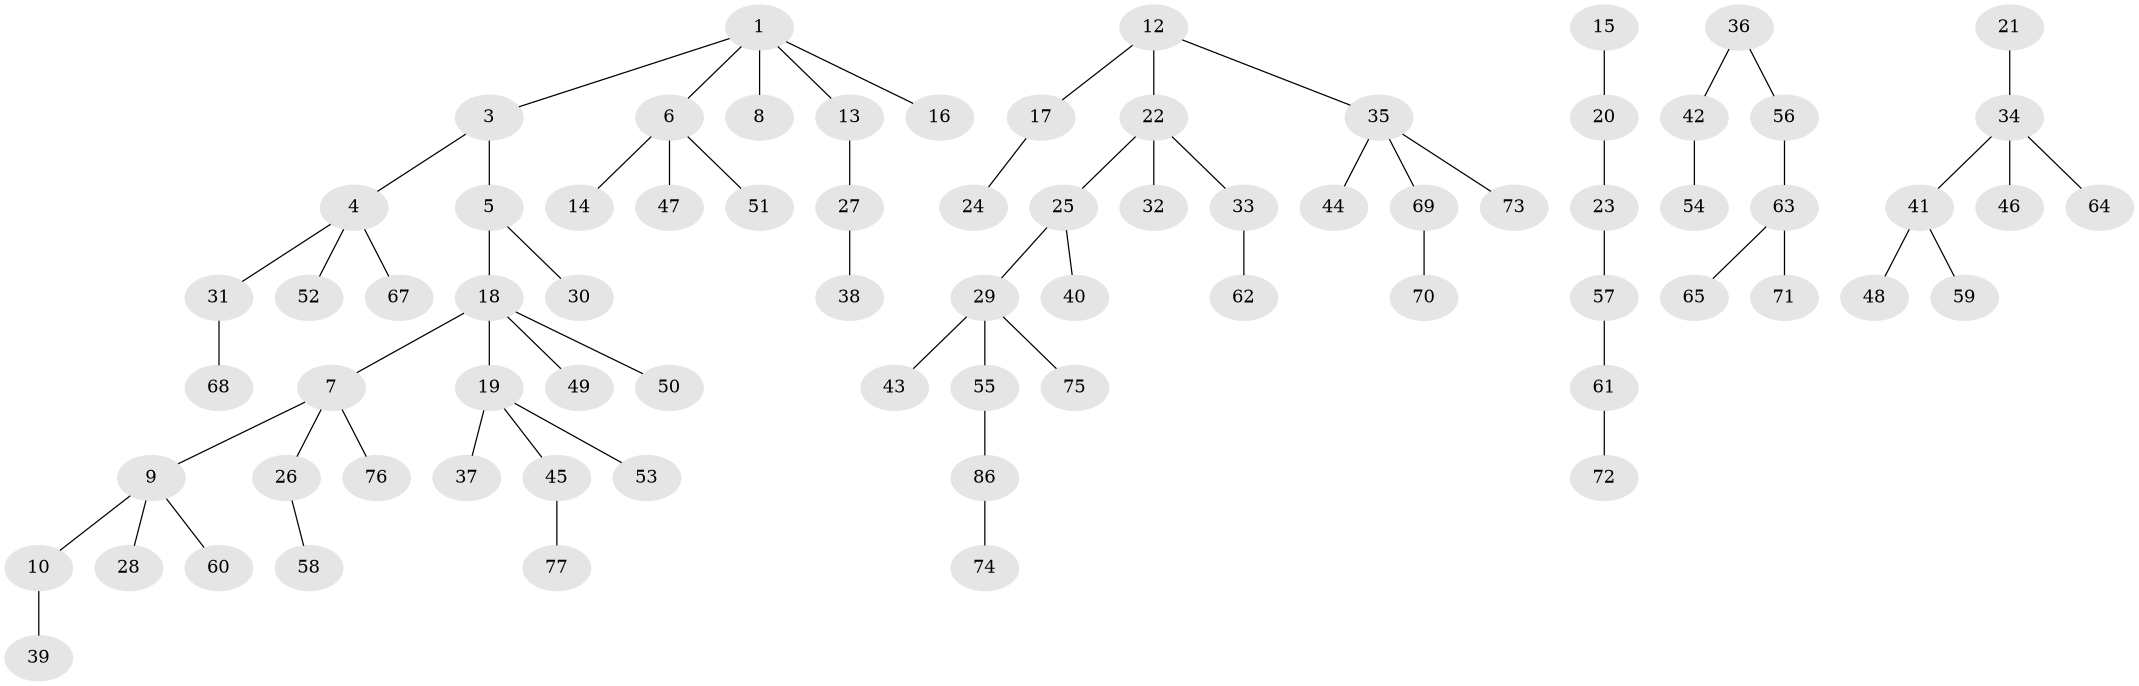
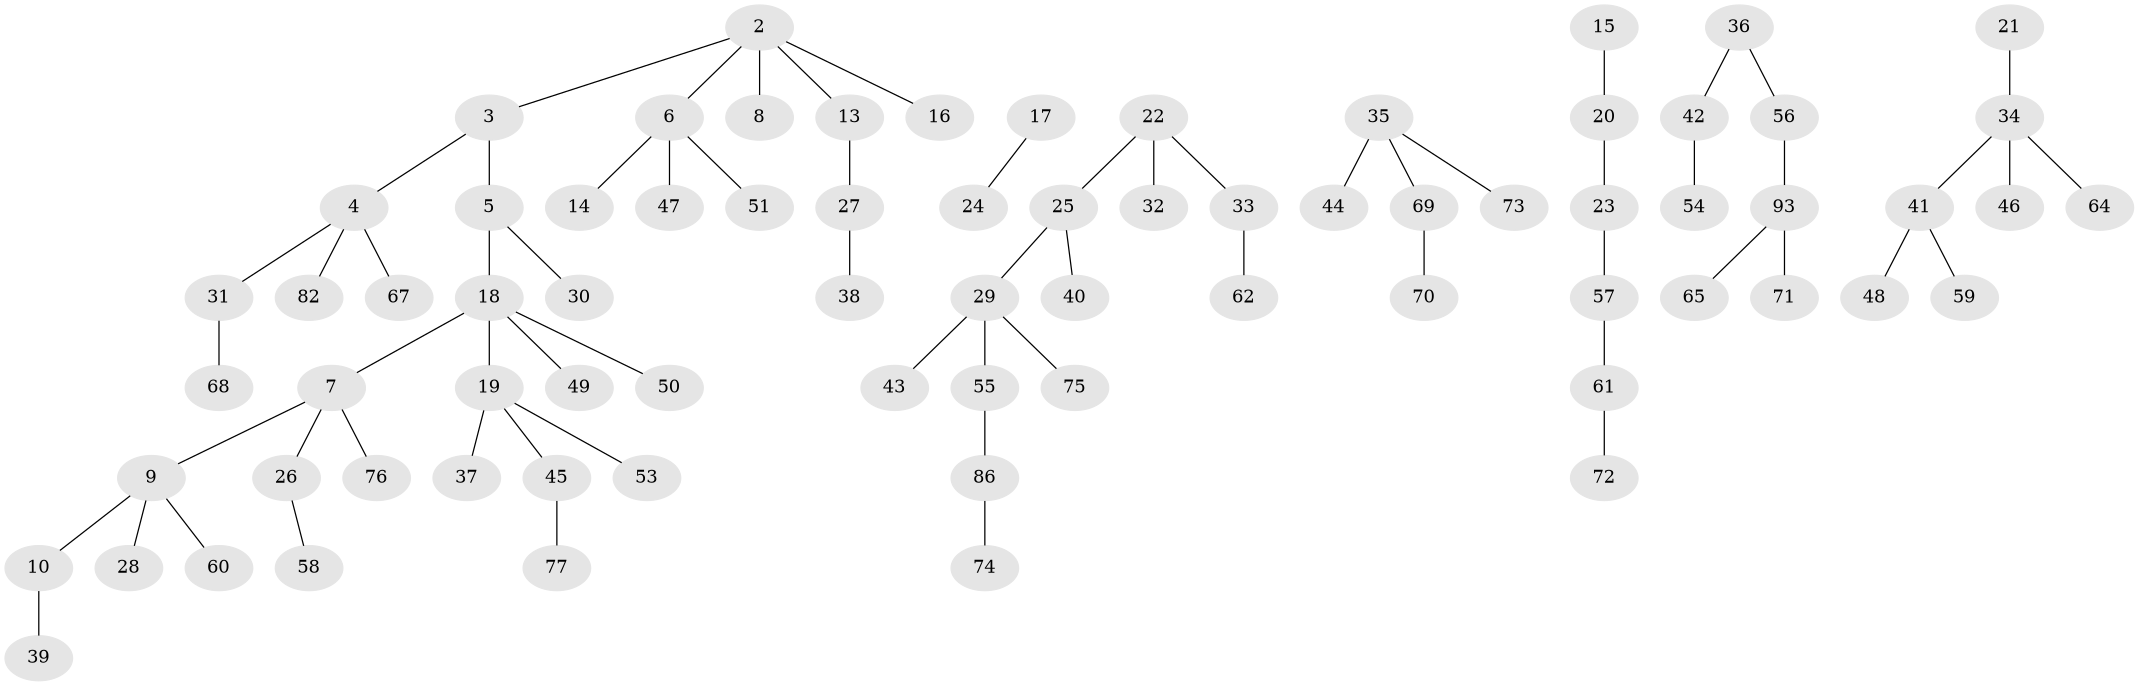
(760, 28) -> (760, 28)
(1154, 28) -> none
(1784, 208) -> (1784, 208)
(309, 298) -> (309, 298)
